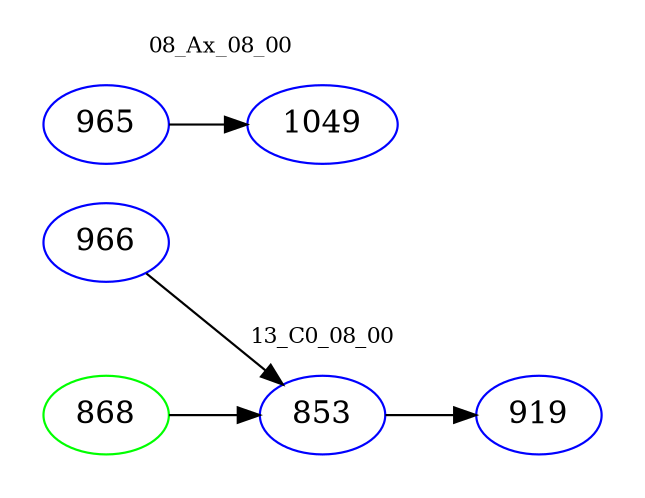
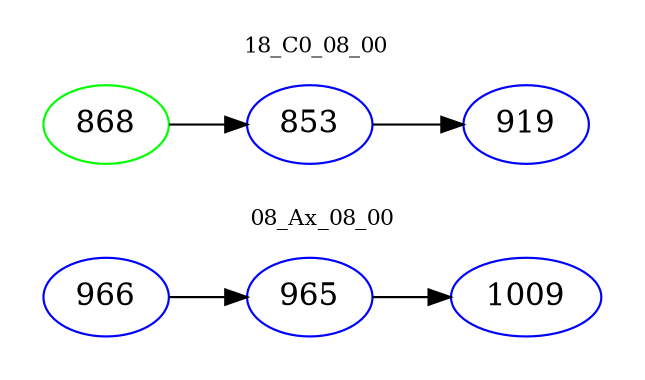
(323, 125) -> (526, 297)
(218, 332) -> (197, 297)
(323, 338) -> (316, 47)
